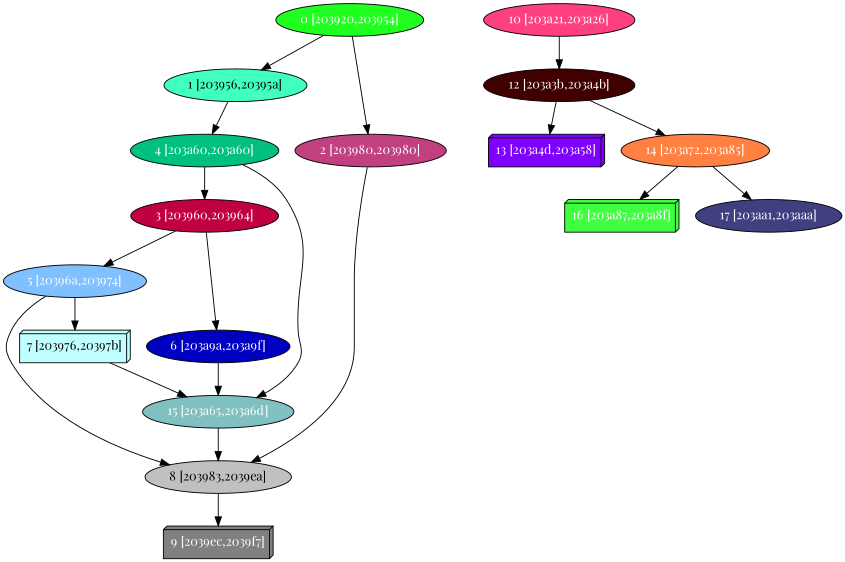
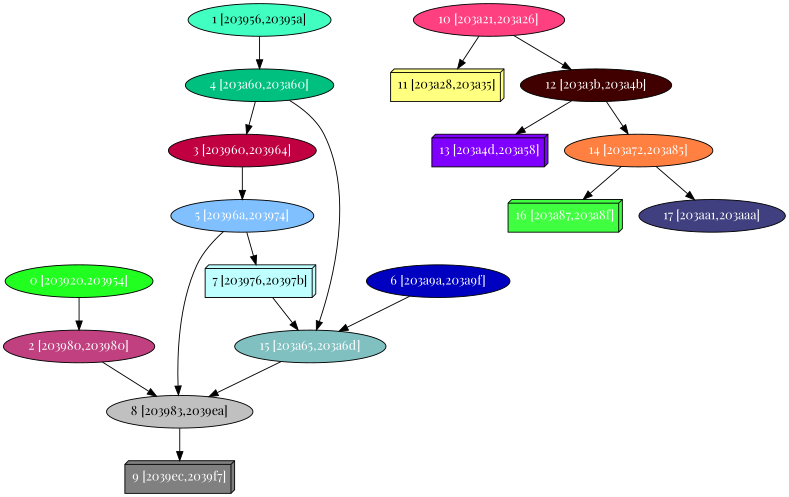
(297, 50) -> none
none -> (447, 85)
(211, 276) -> none
